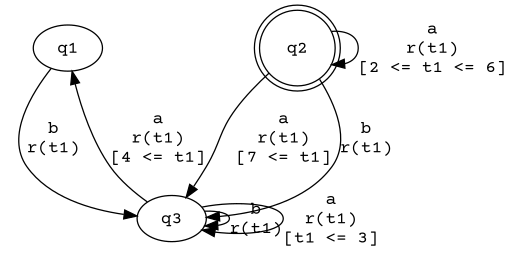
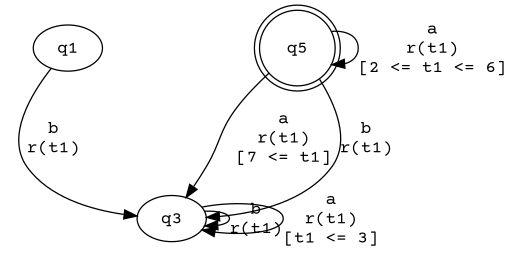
(297, 48) -> (297, 48)
(100, 150) -> none
